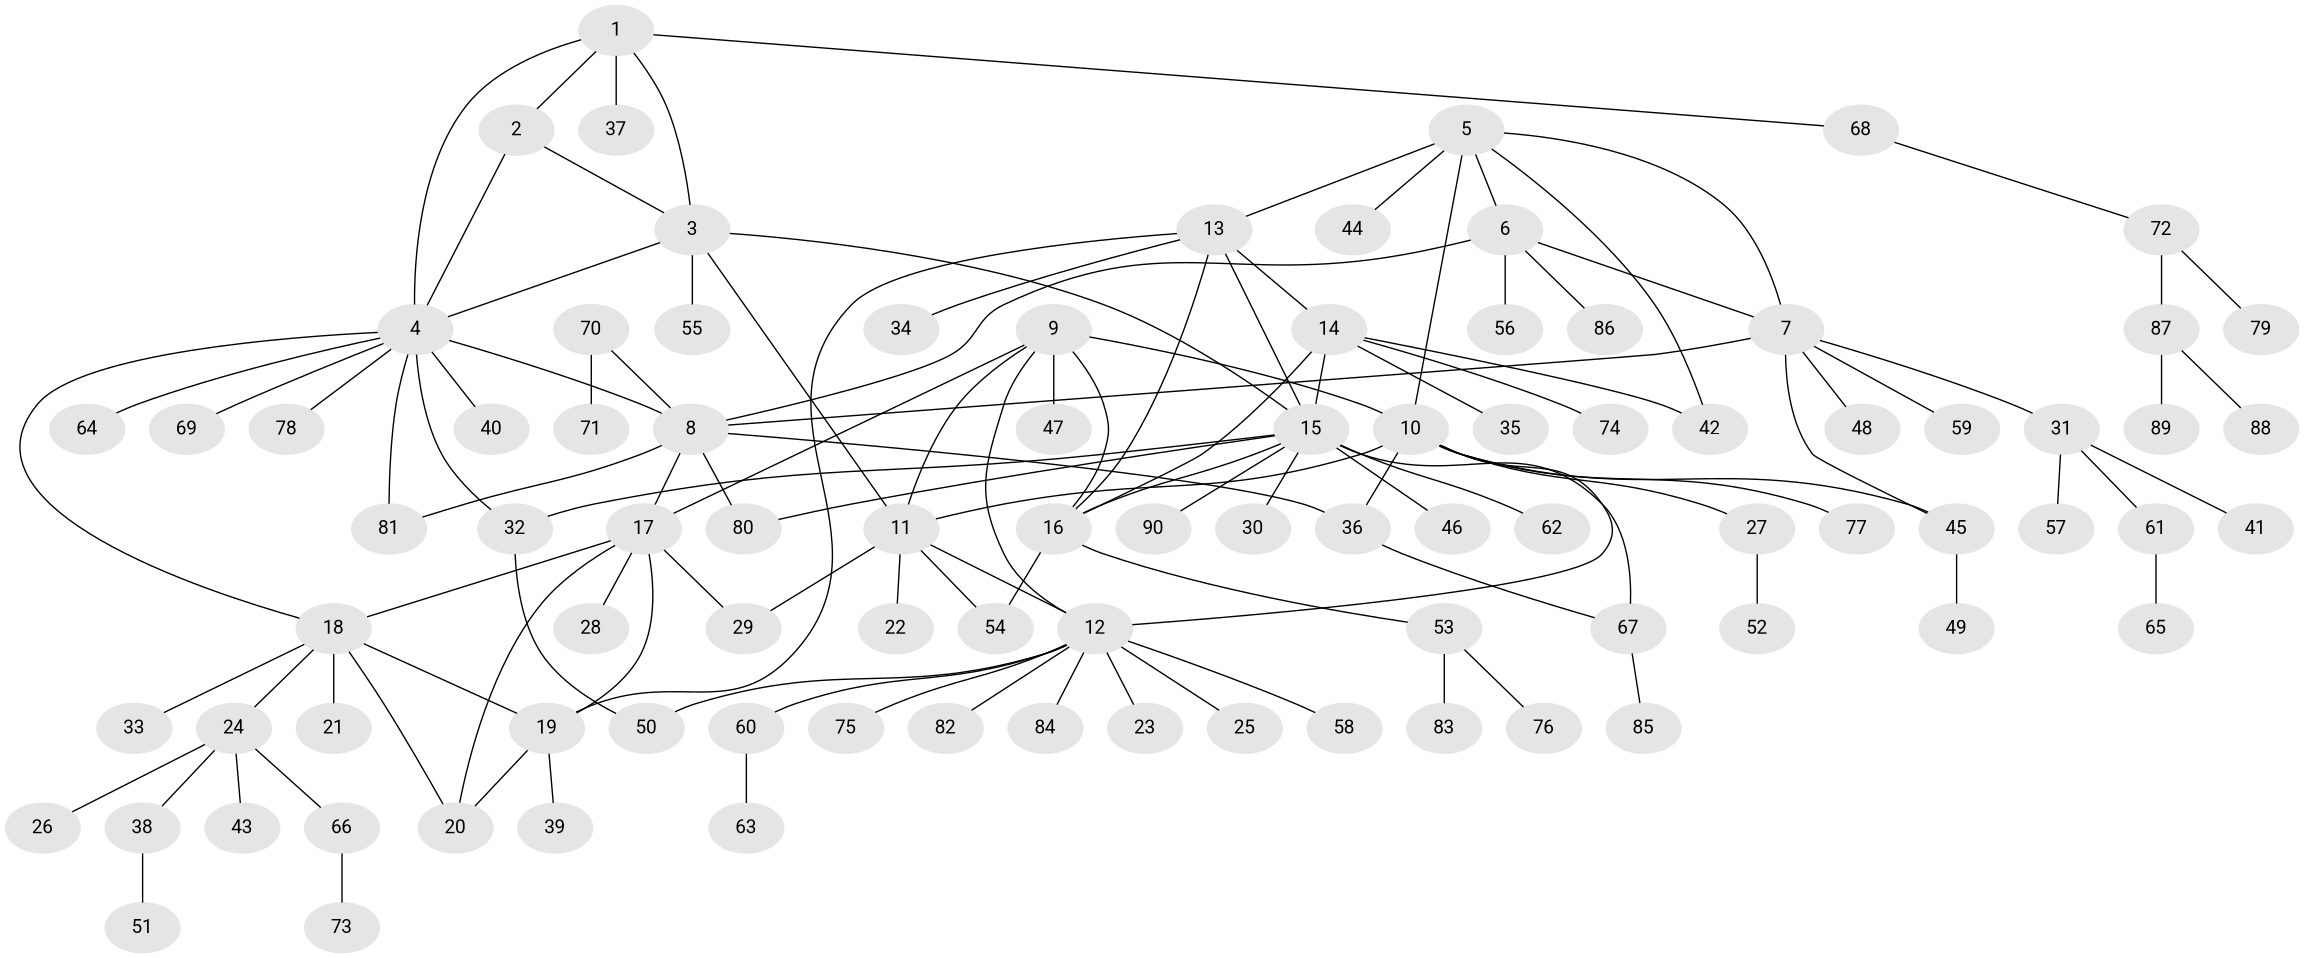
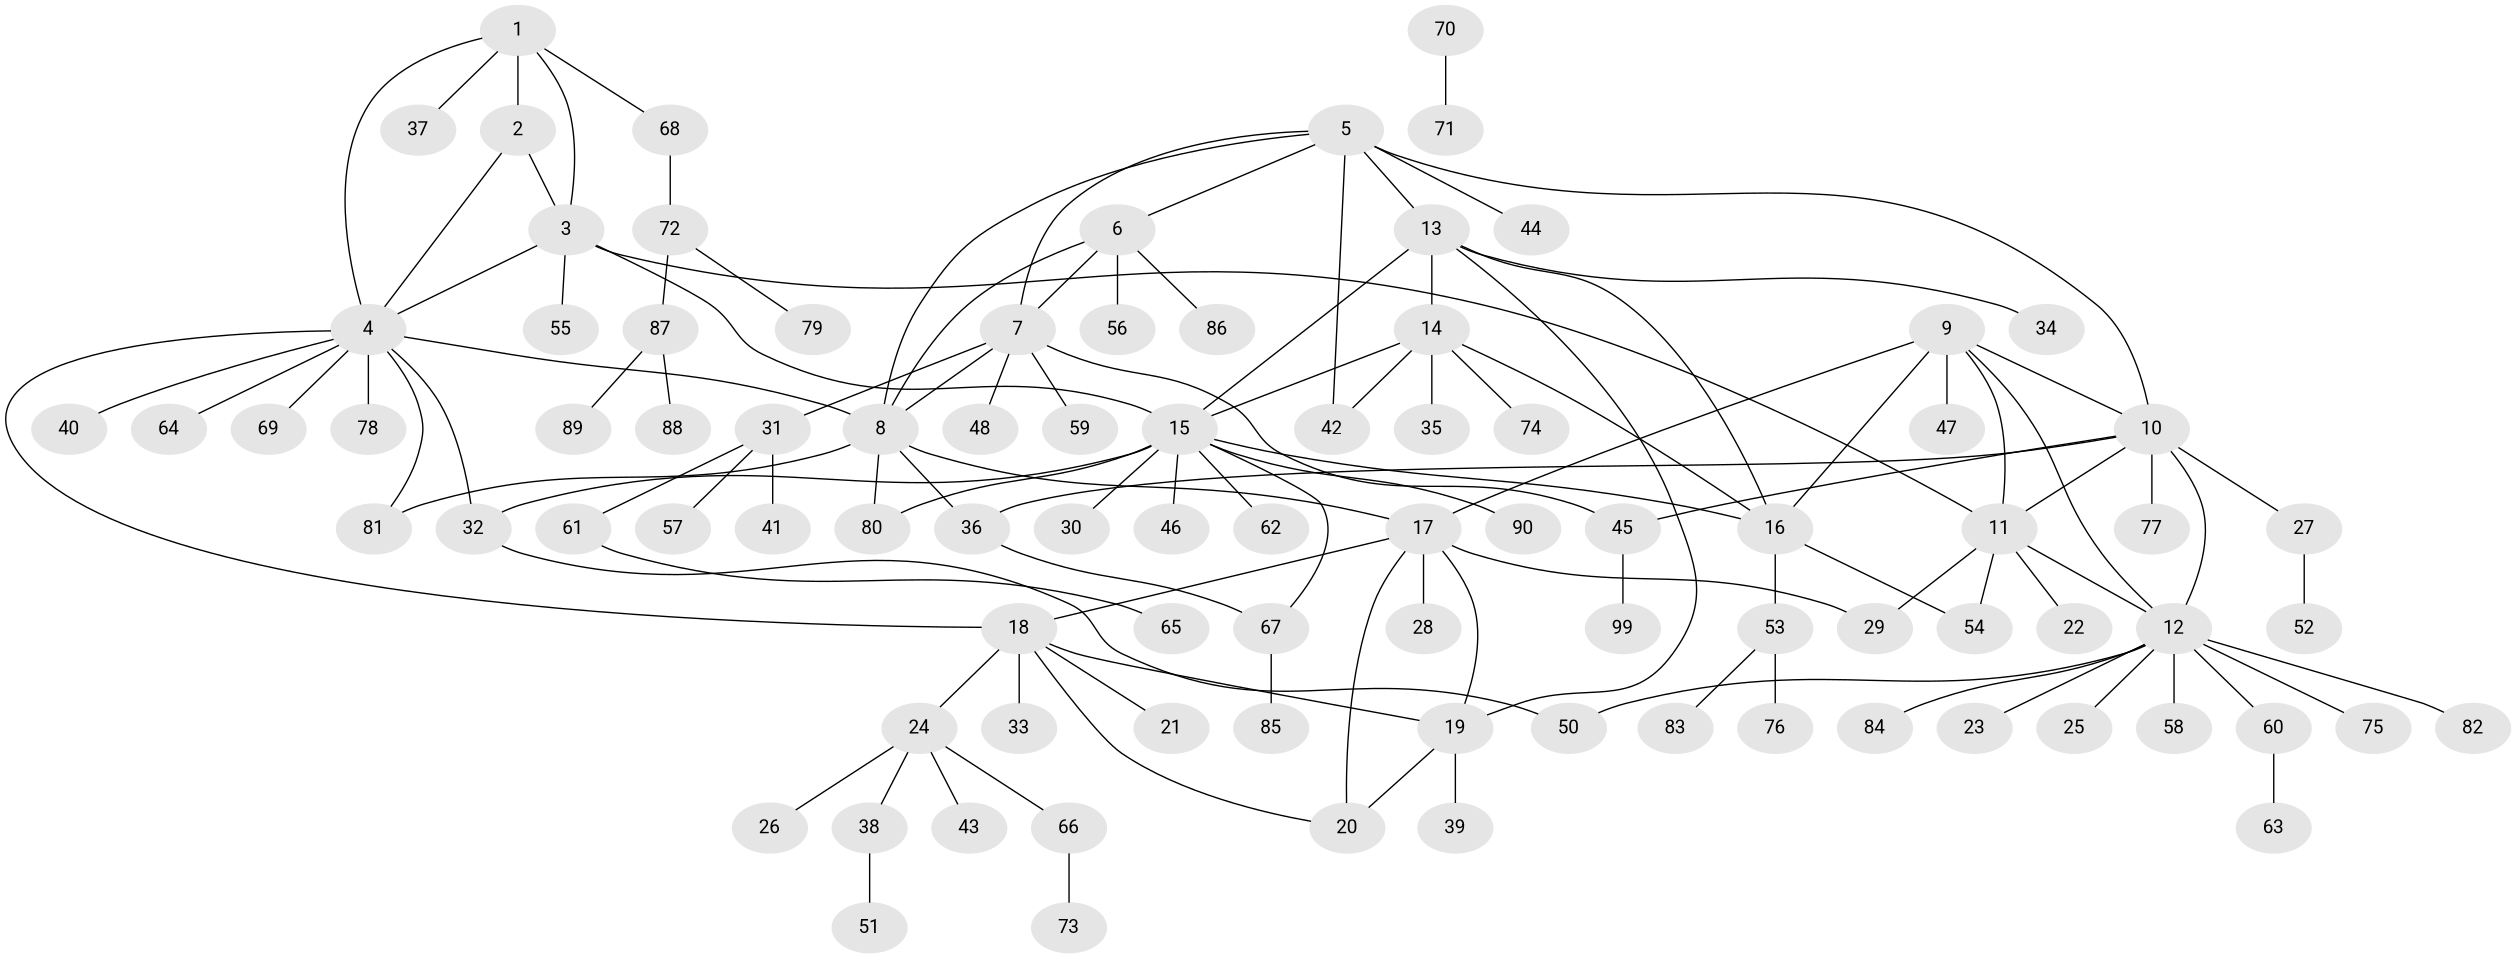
(641, 379) -> (1045, 199)
(1957, 629) -> (1623, 629)
